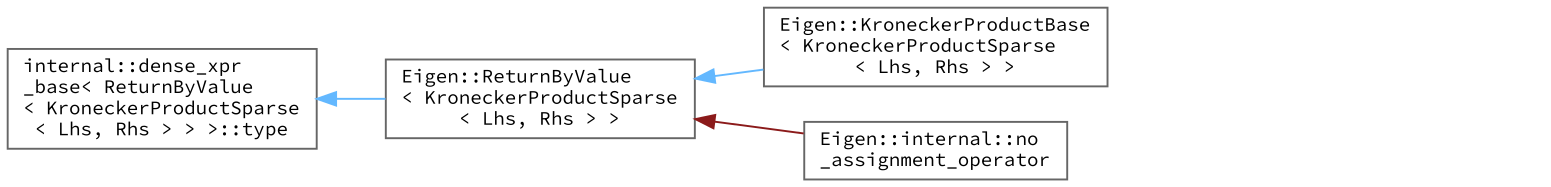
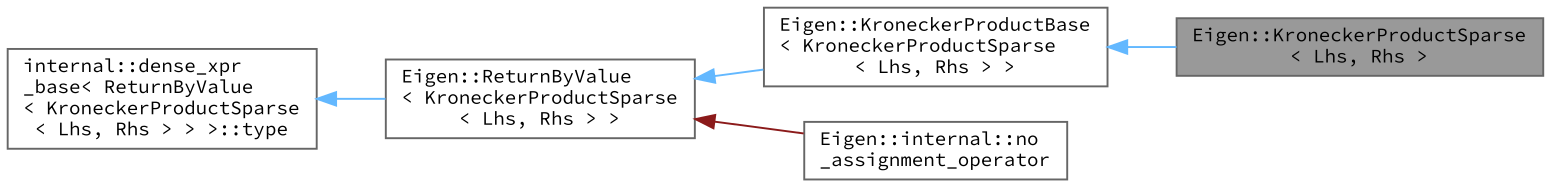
none -> (1360, 47)
